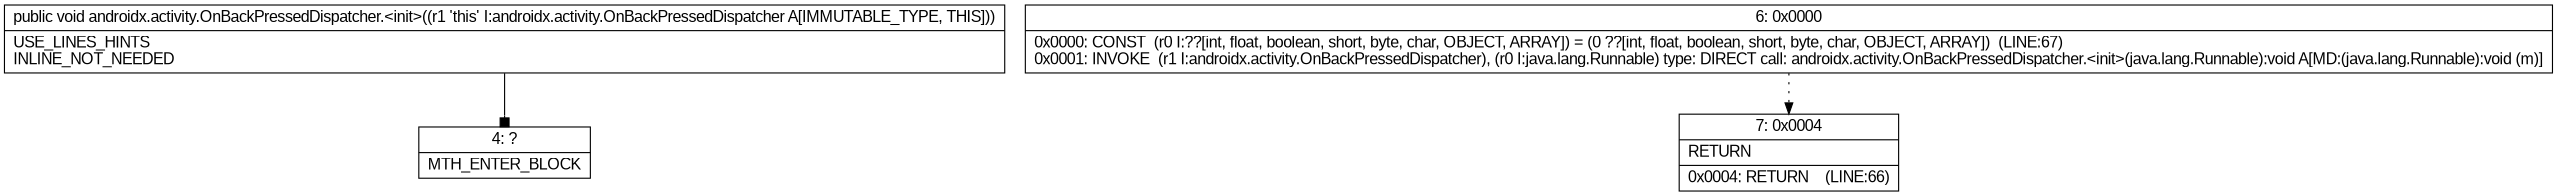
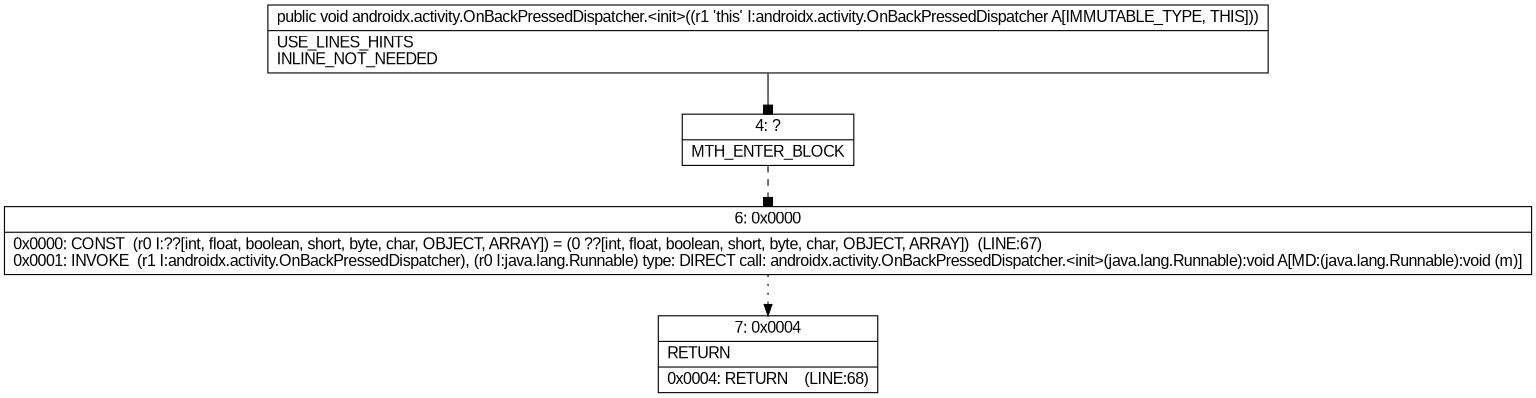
(1789, 178) -> (768, 379)
none -> (768, 181)
